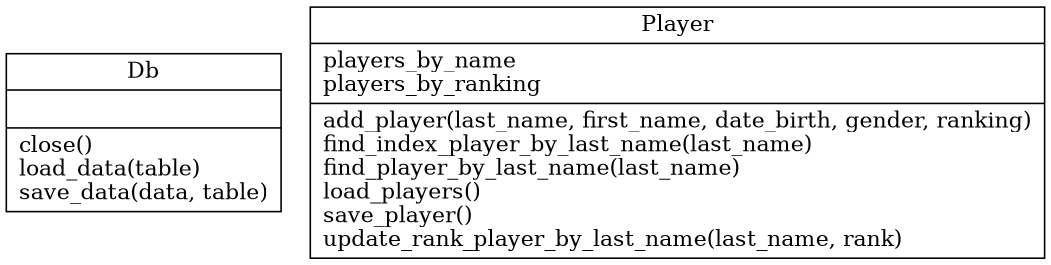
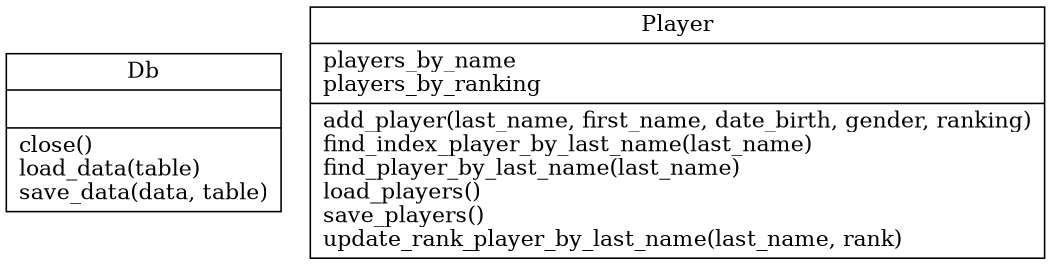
(398, 216) -> (404, 216)
